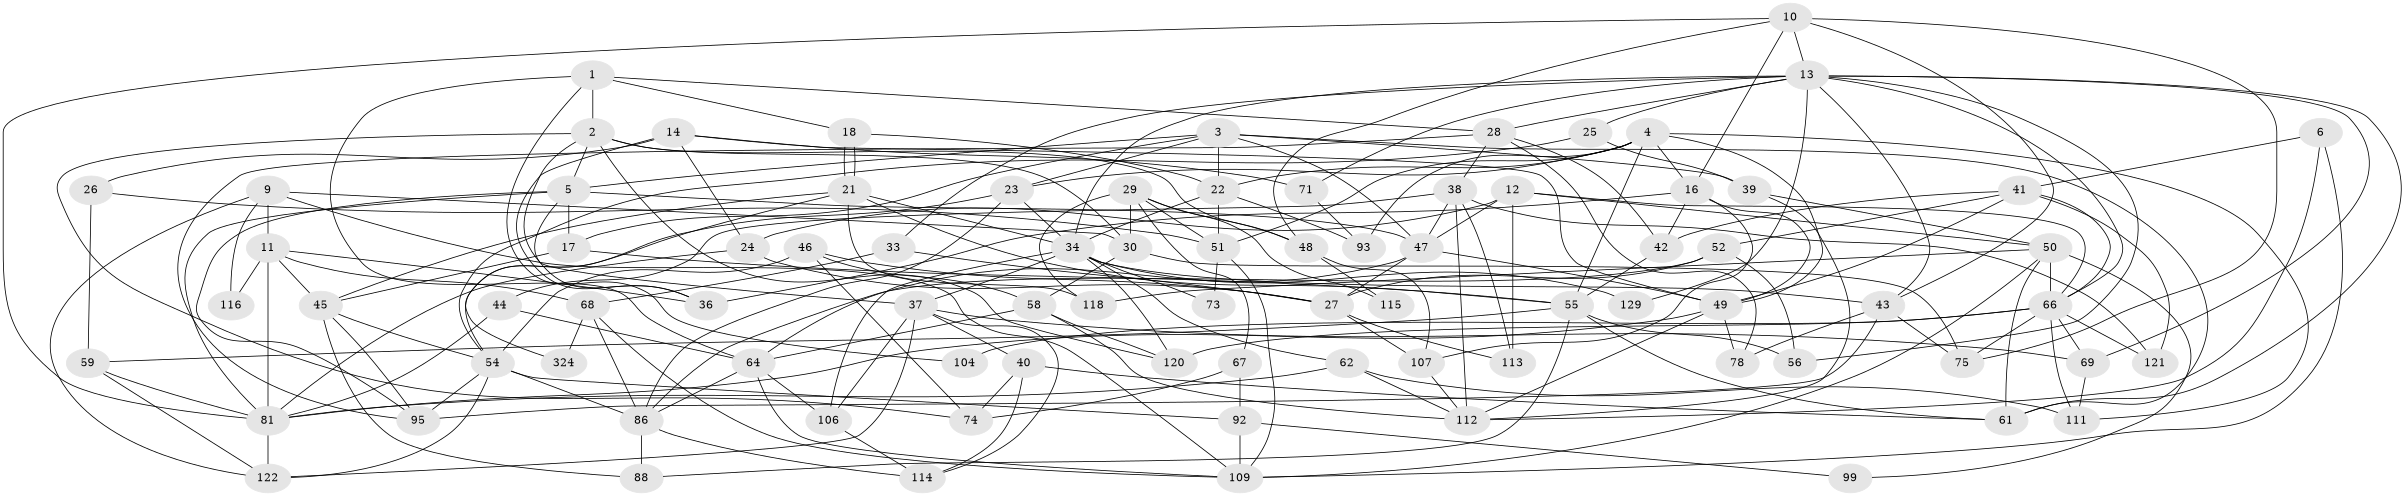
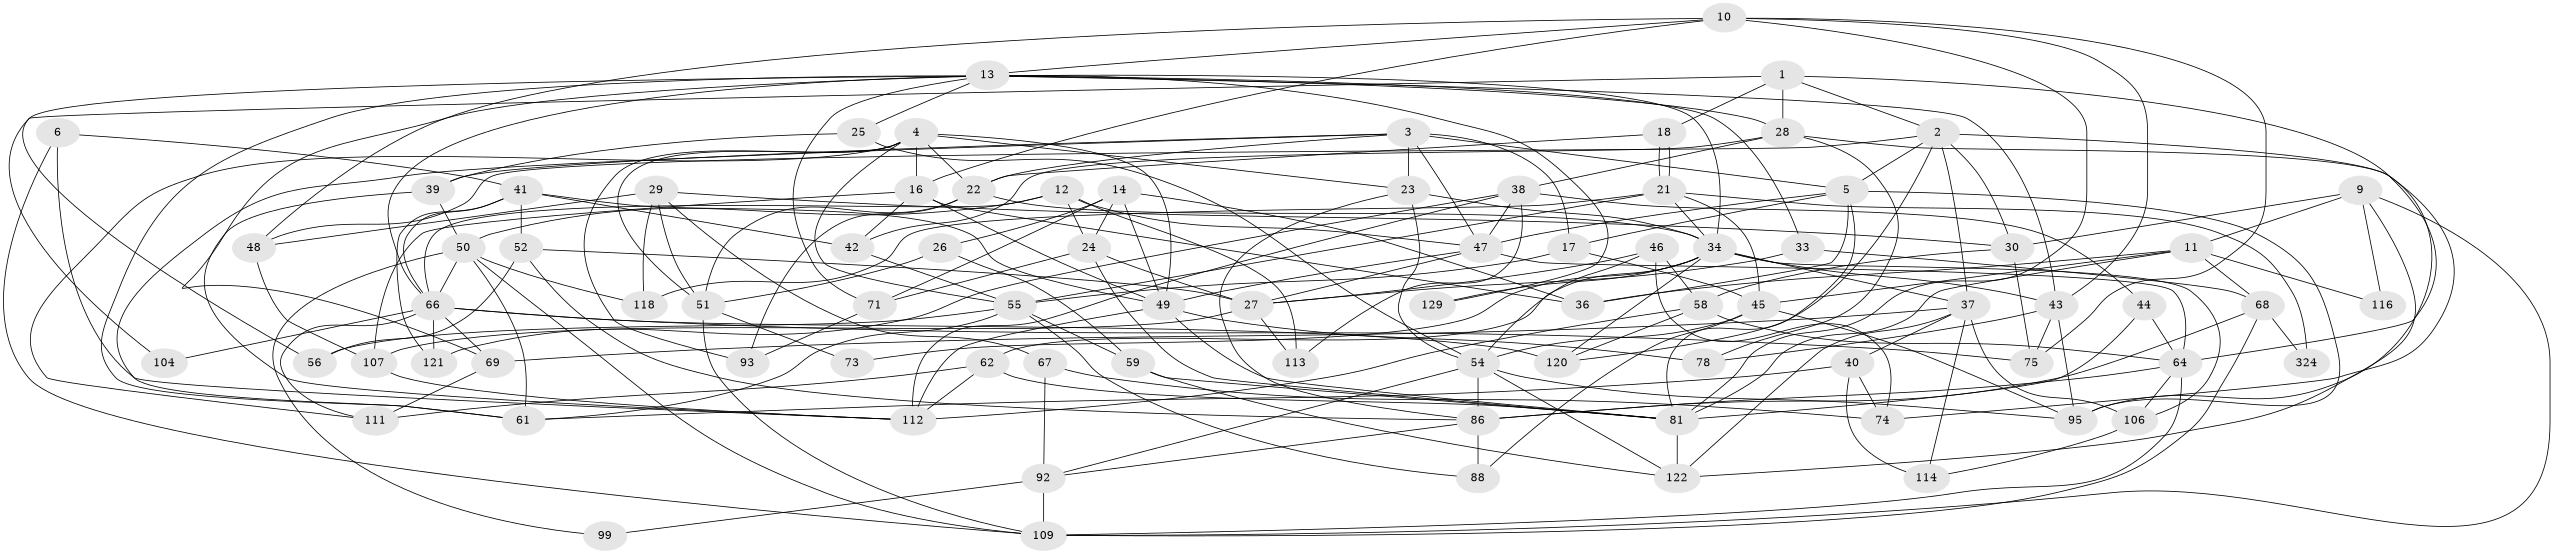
none -> (978, 278)
(1391, 306) -> none
(778, 458) -> (1261, 450)
